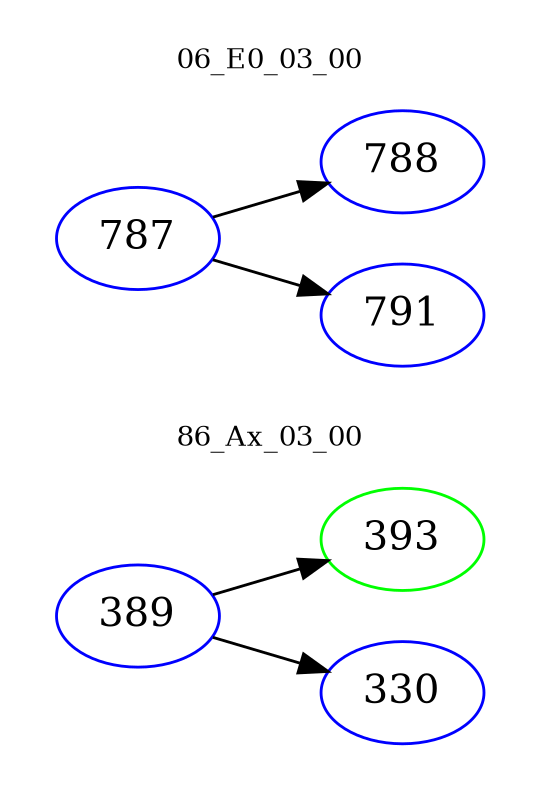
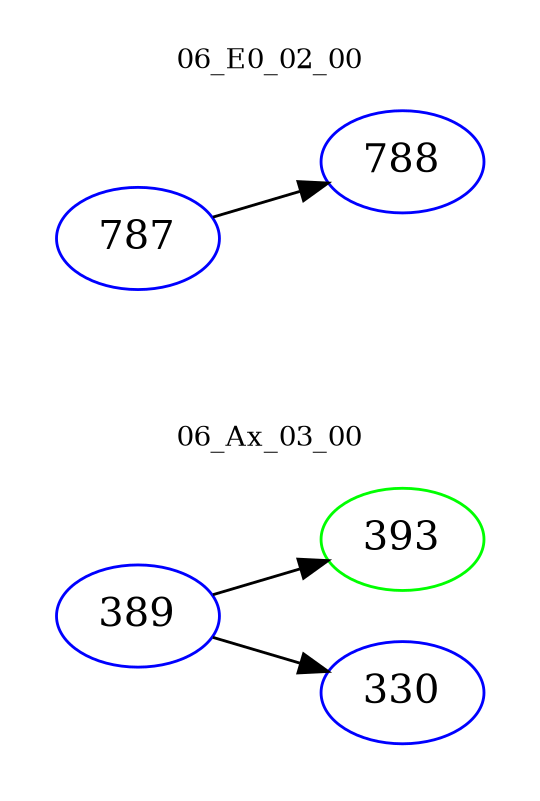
(270, 61) -> (270, 61)
(403, 315) -> none
(270, 439) -> (270, 439)
